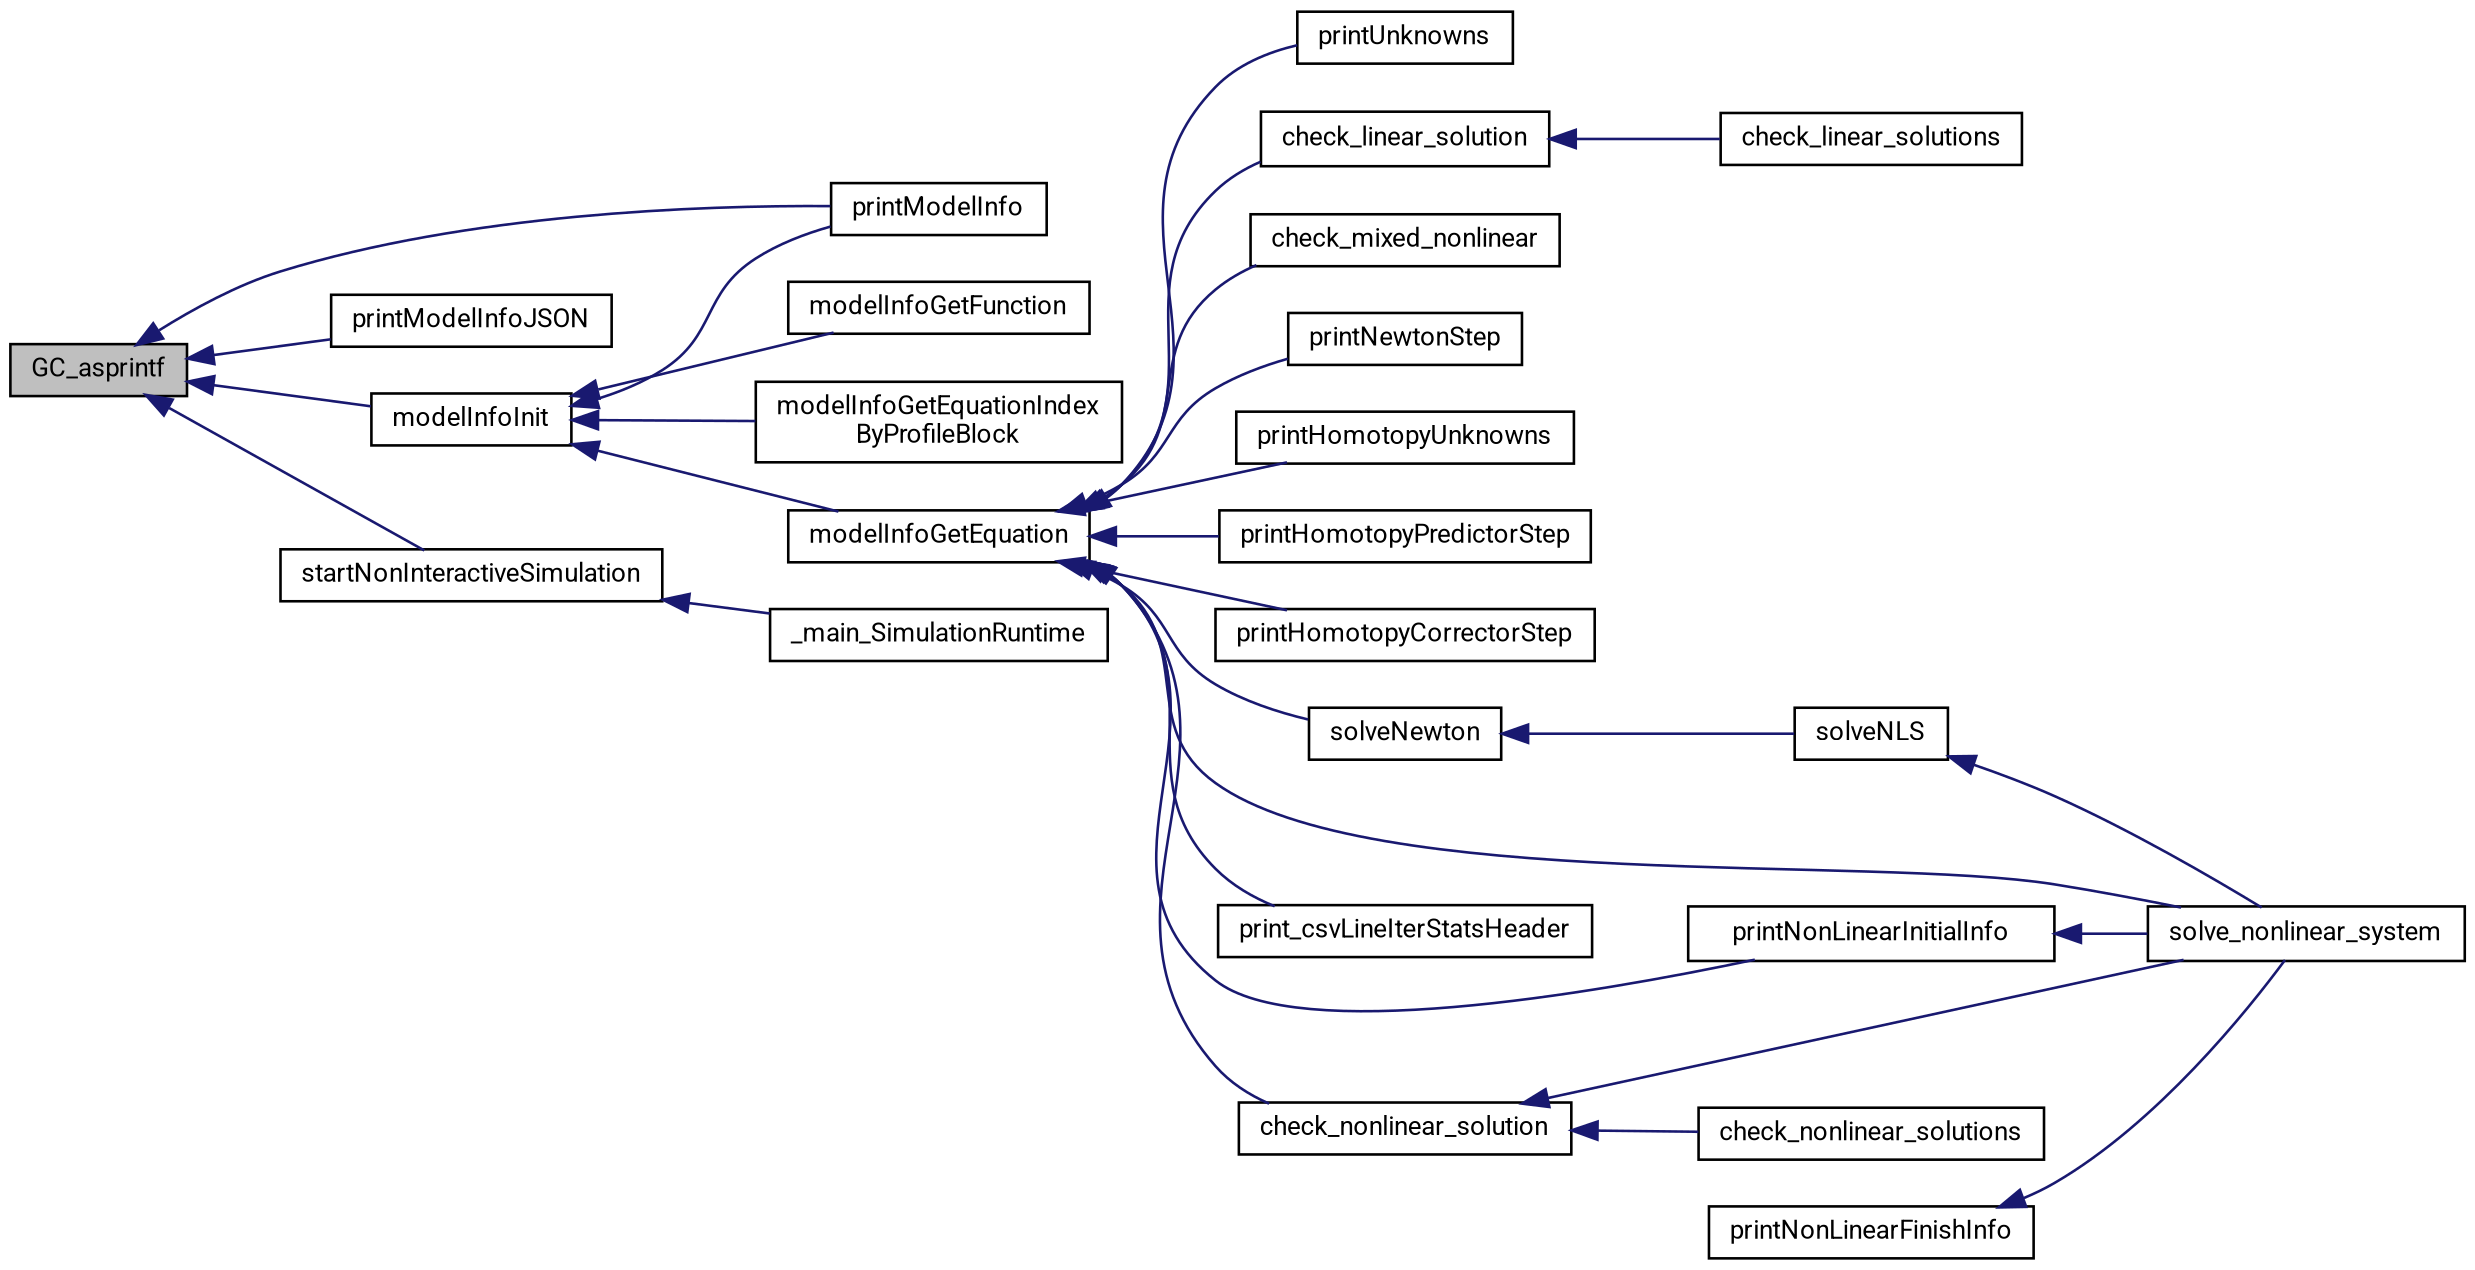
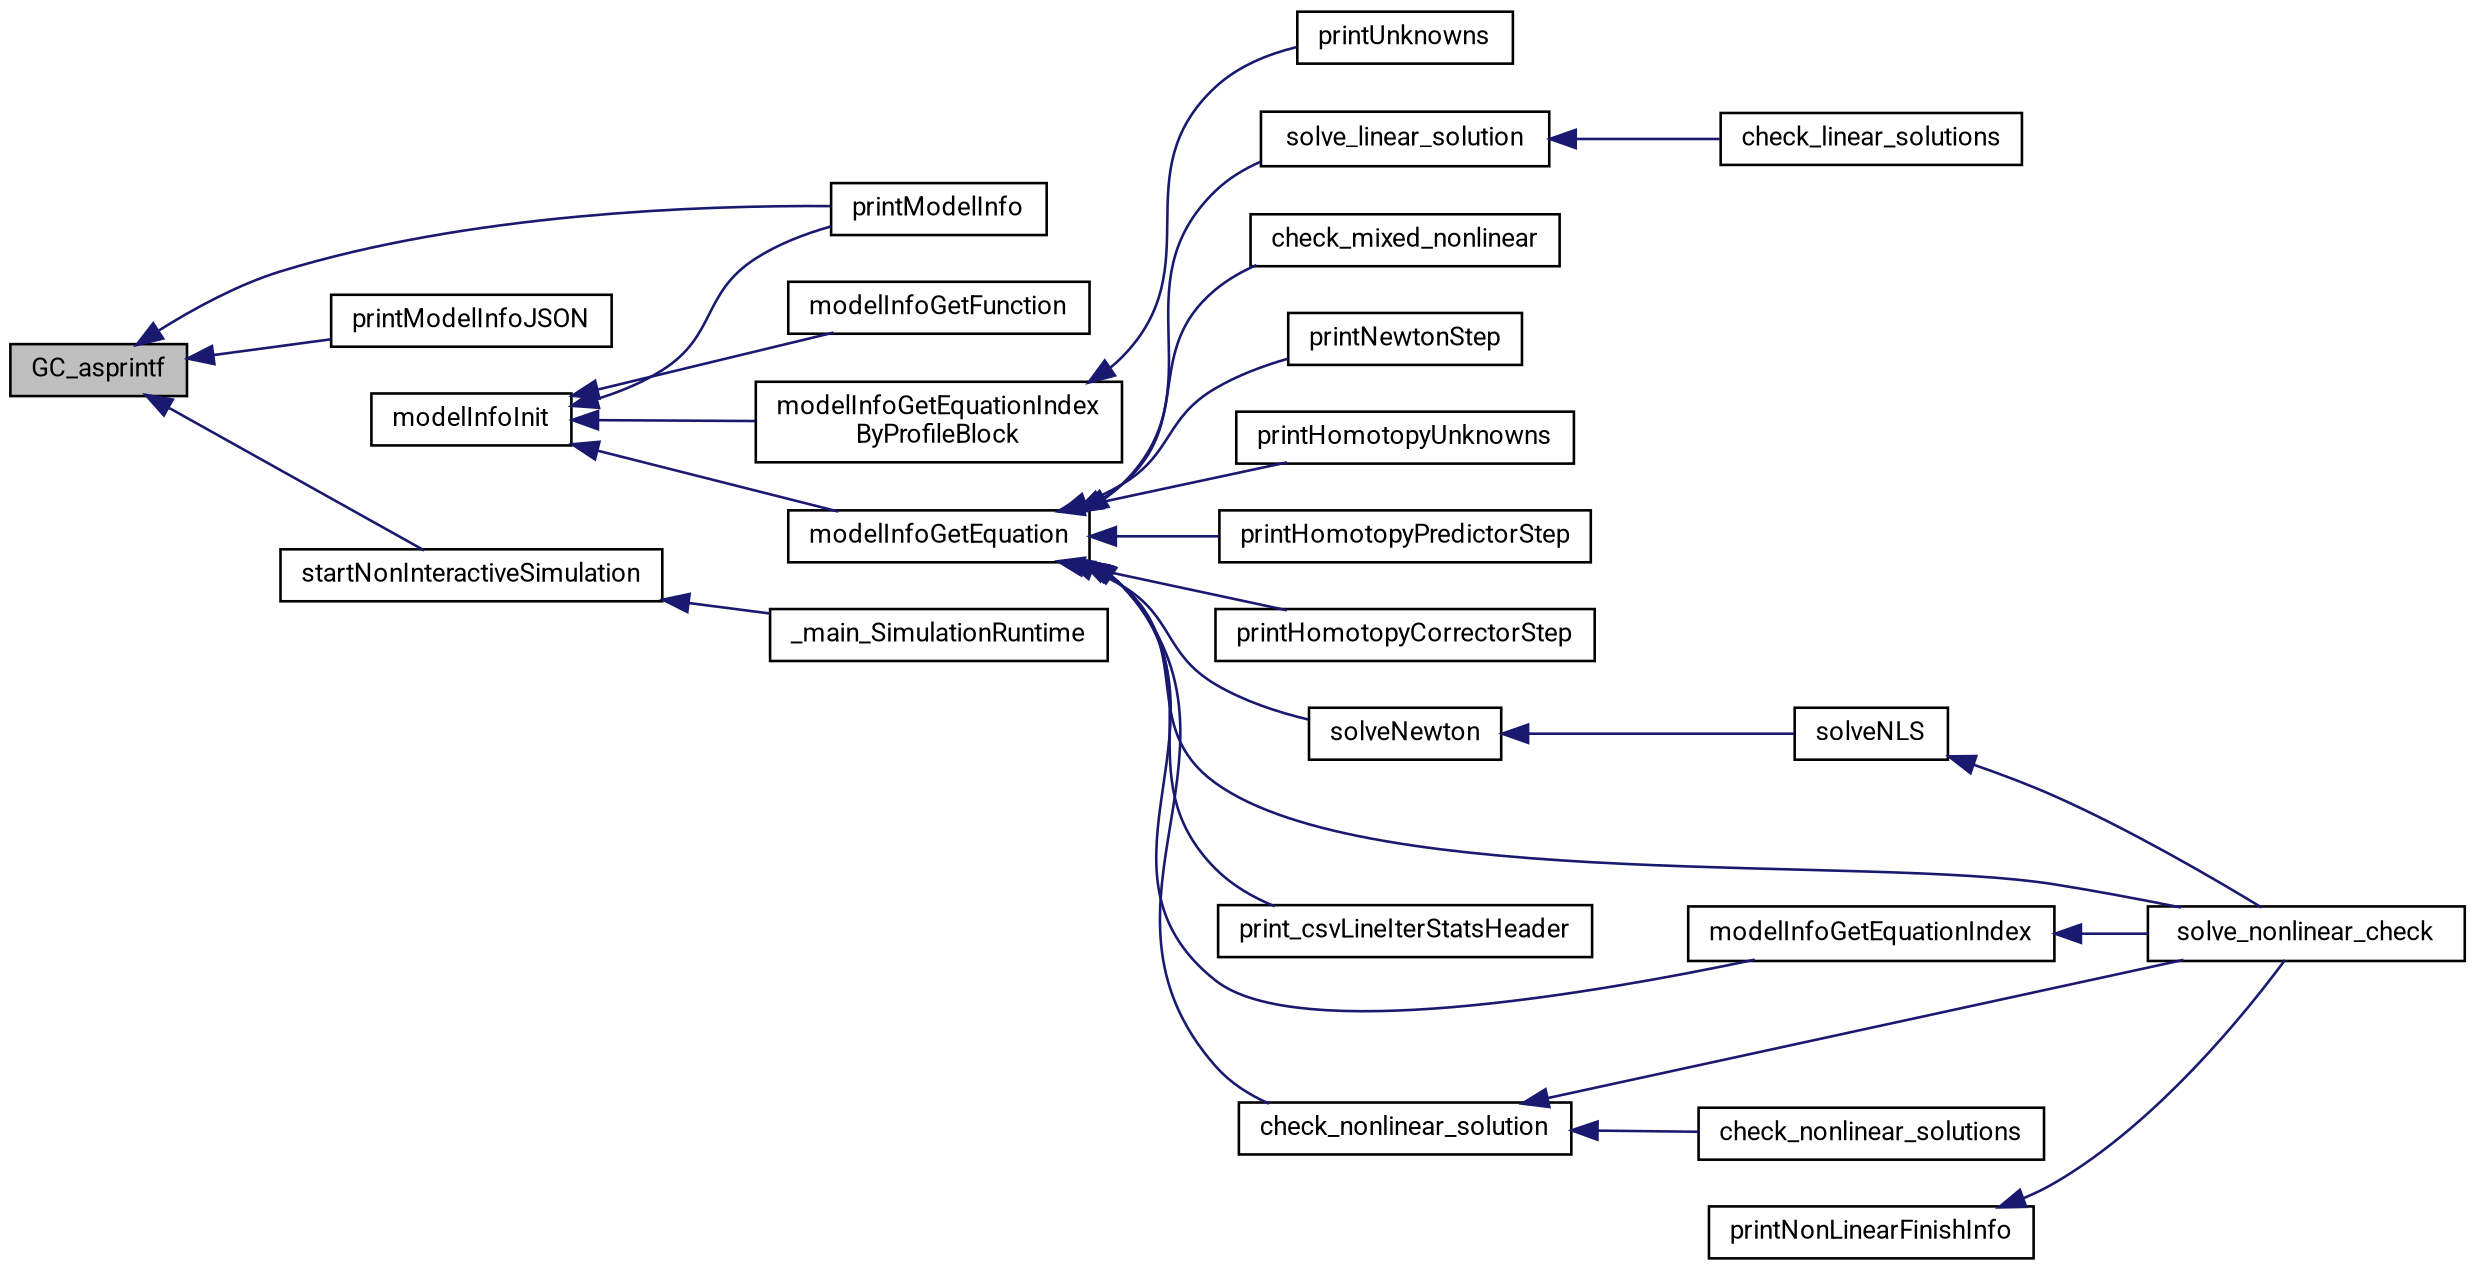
(1405, 139) -> (1405, 139)
(1163, 236) -> (1169, 184)
(292, 396) -> none
(1871, 934) -> (1871, 934)
(2306, 934) -> (2306, 934)
